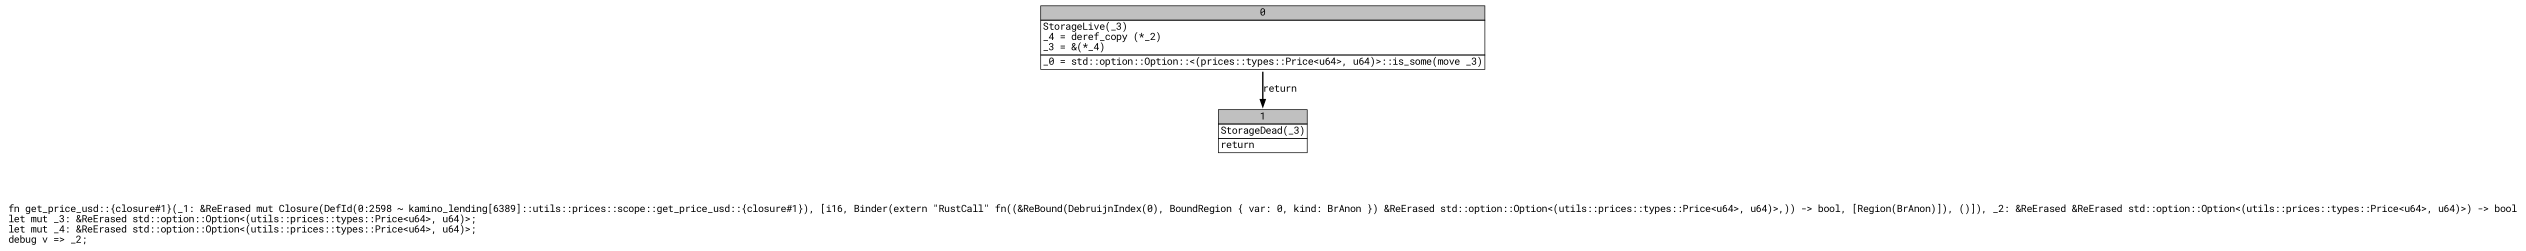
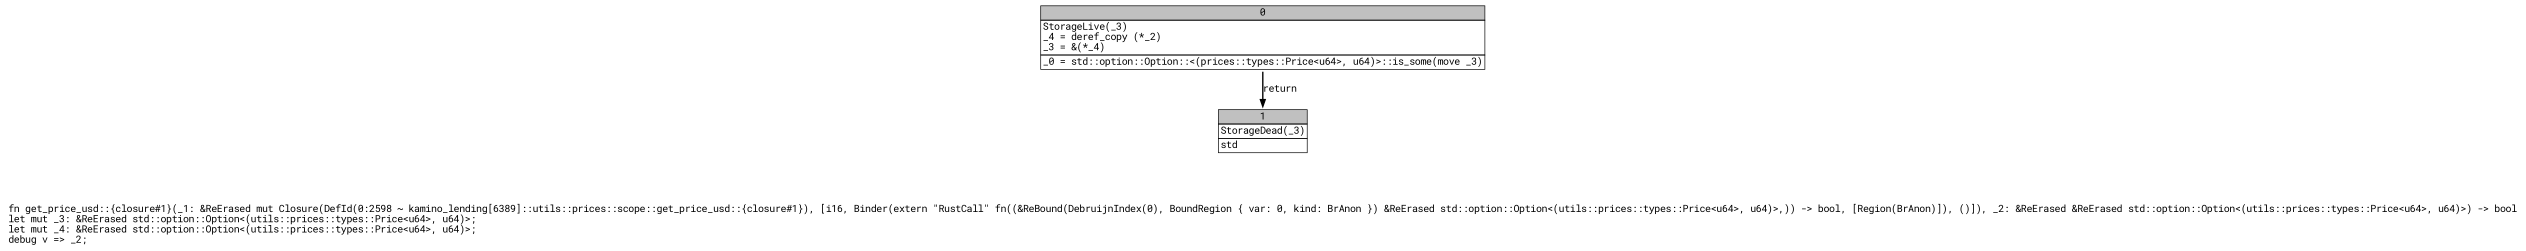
(1238, 145) -> (1229, 145)
